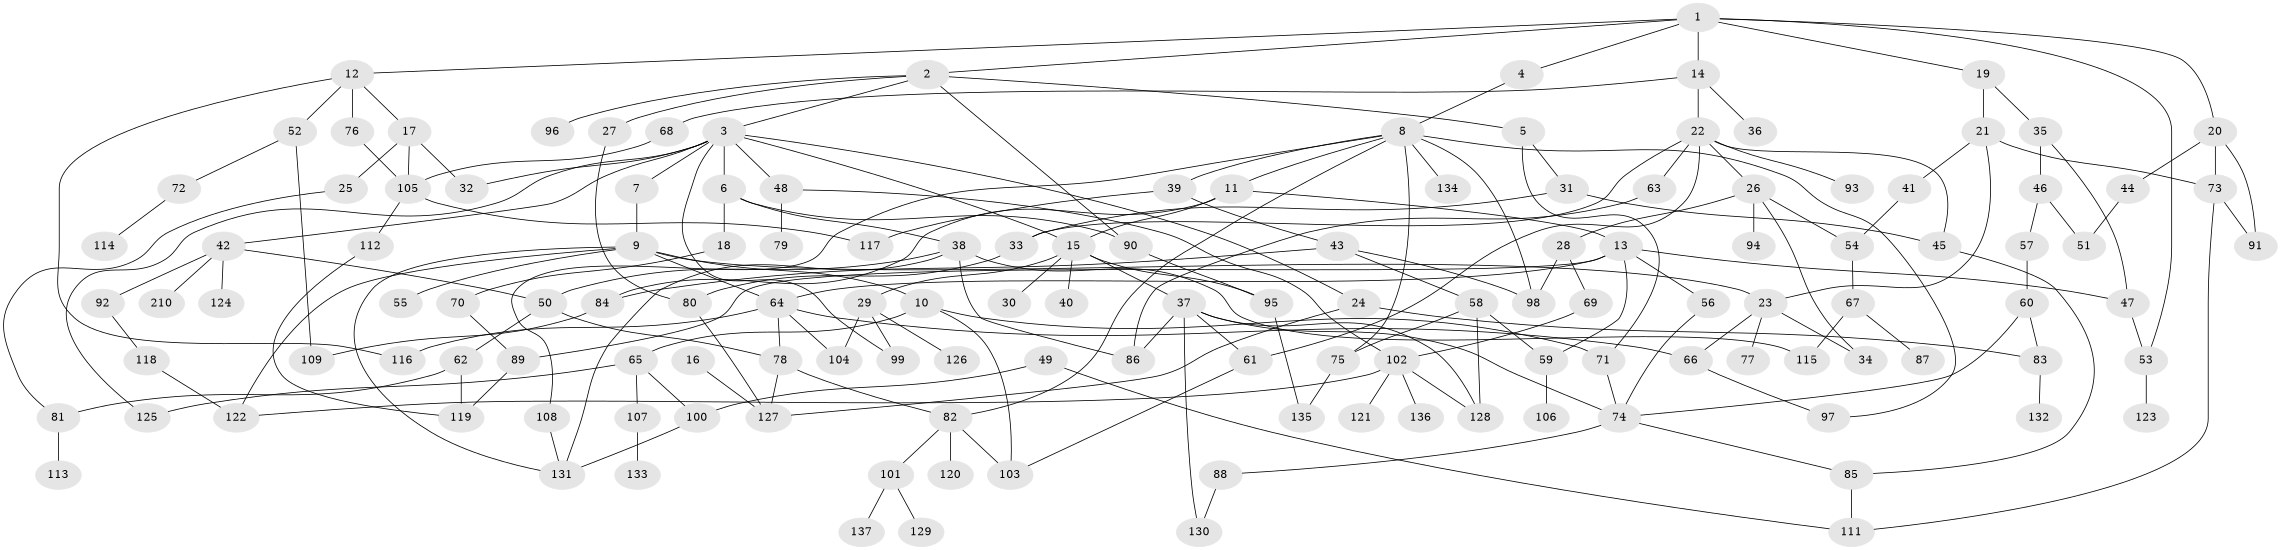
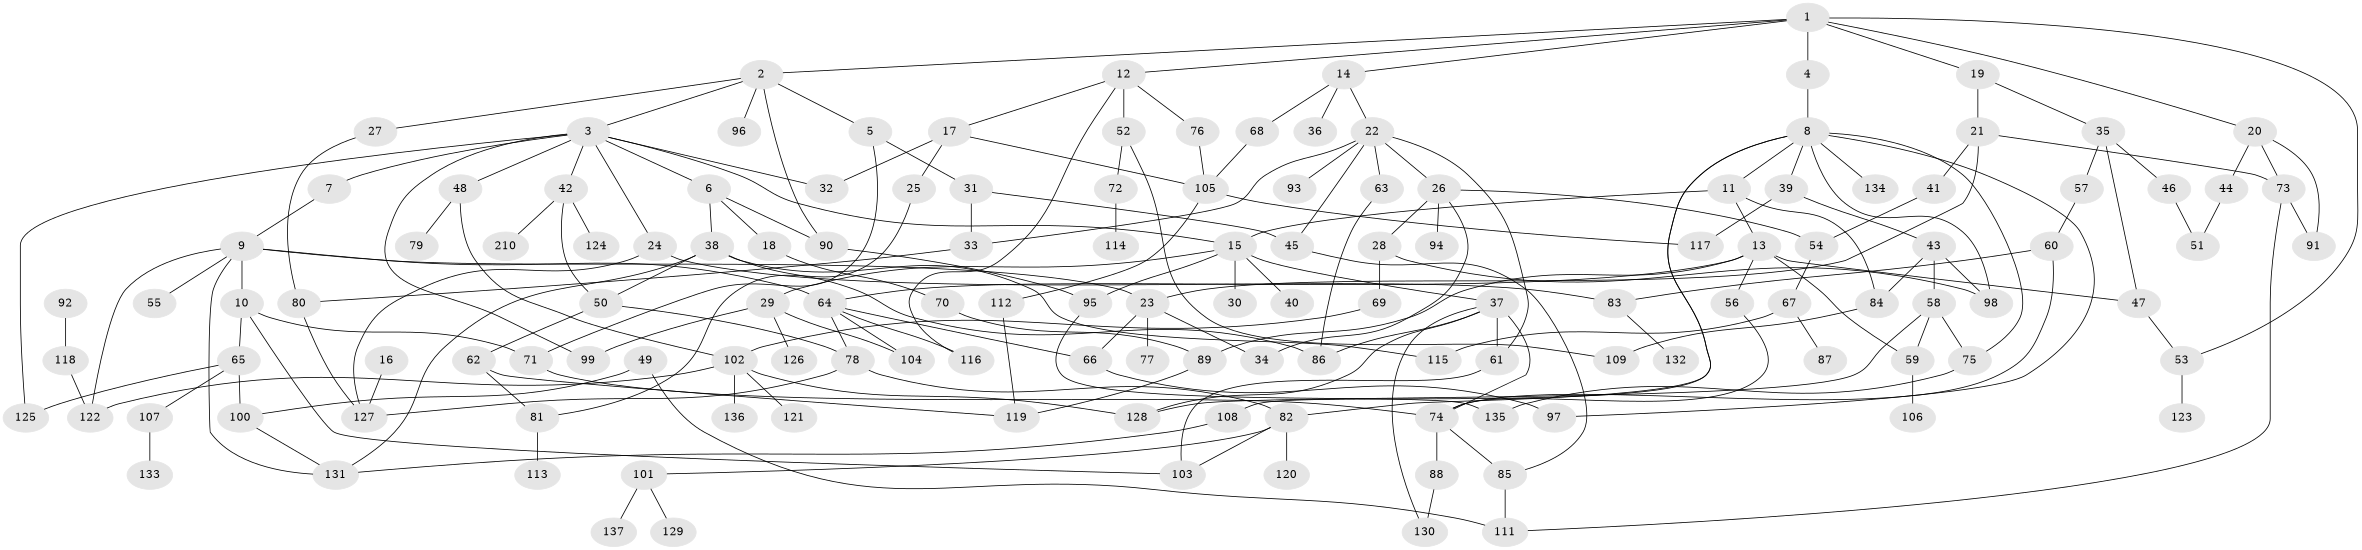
(2034, 218) -> (2093, 160)
(163, 275) -> none
